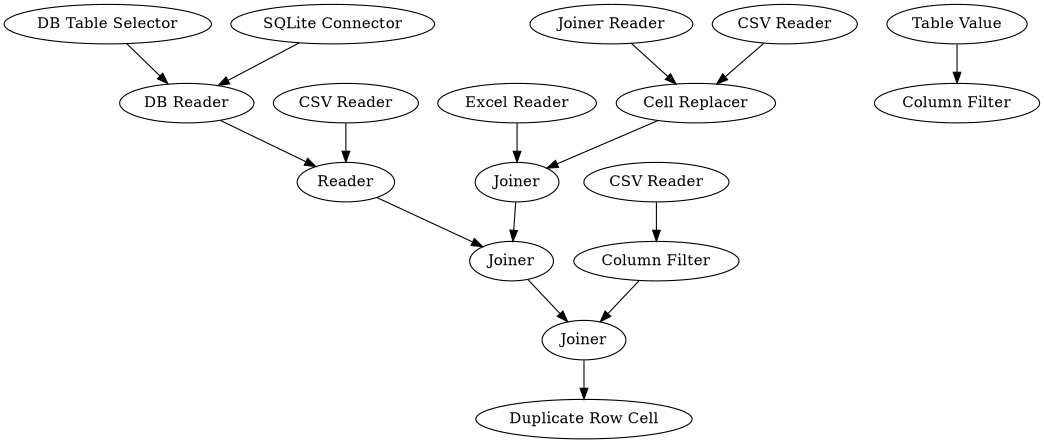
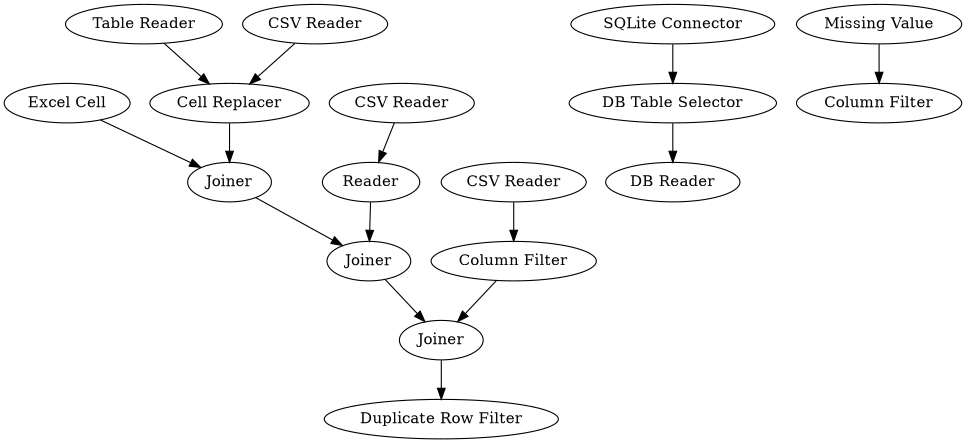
(611, 24) -> (144, 24)
(957, 24) -> (879, 24)
(264, 62) -> (673, 58)
(517, 103) -> (67, 103)
(263, 141) -> none
(584, 419) -> (441, 419)
